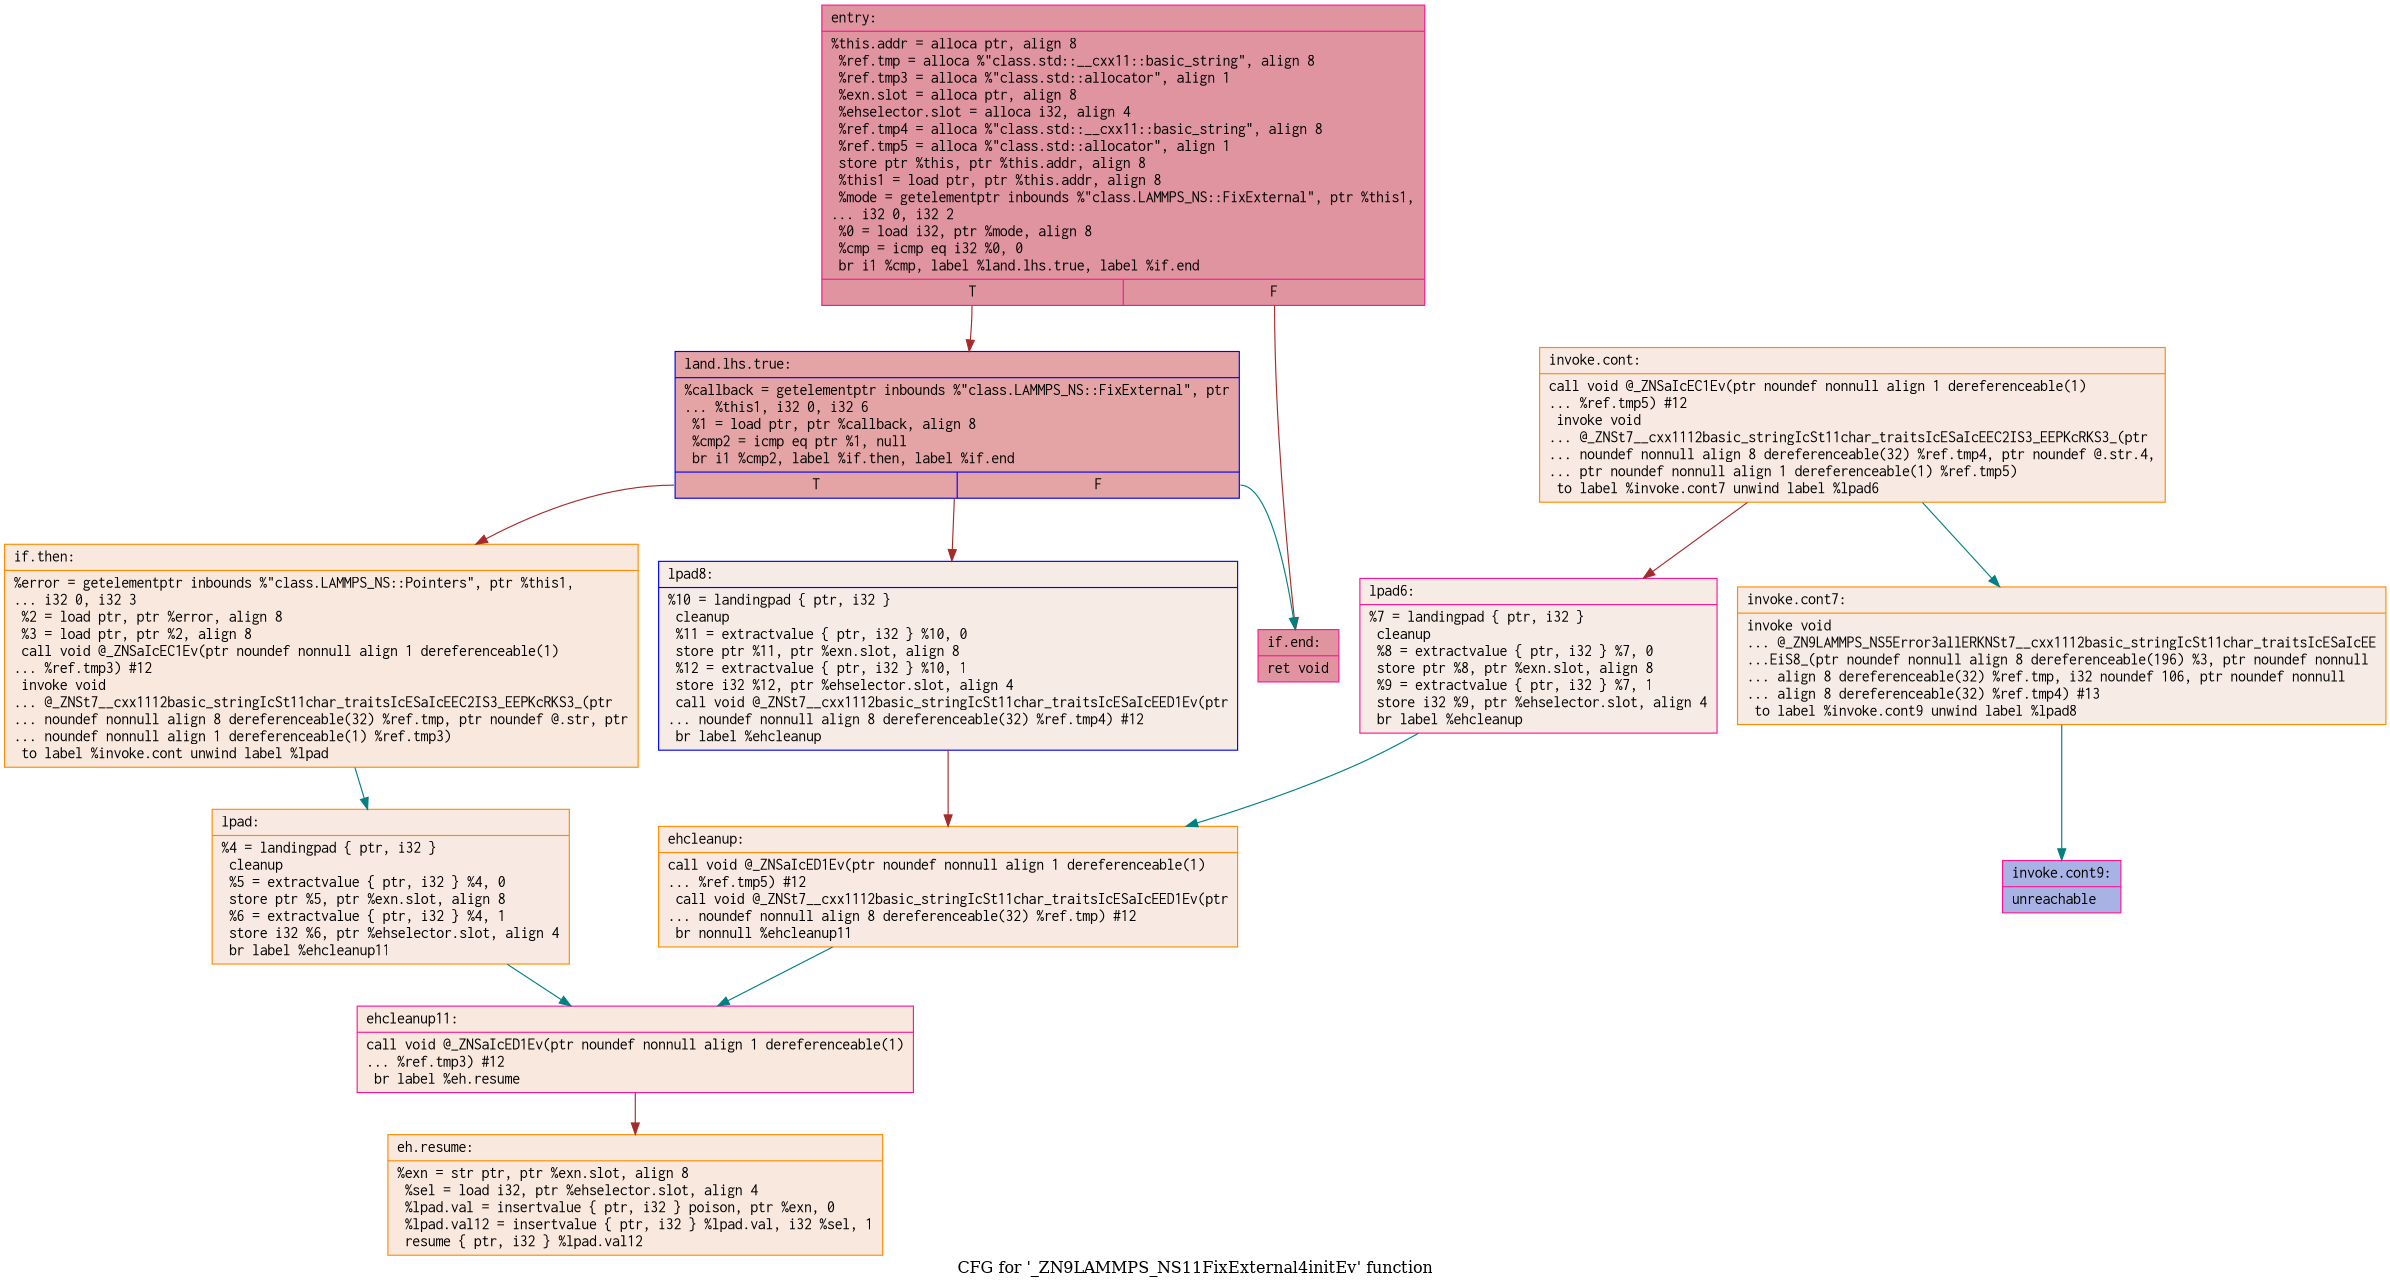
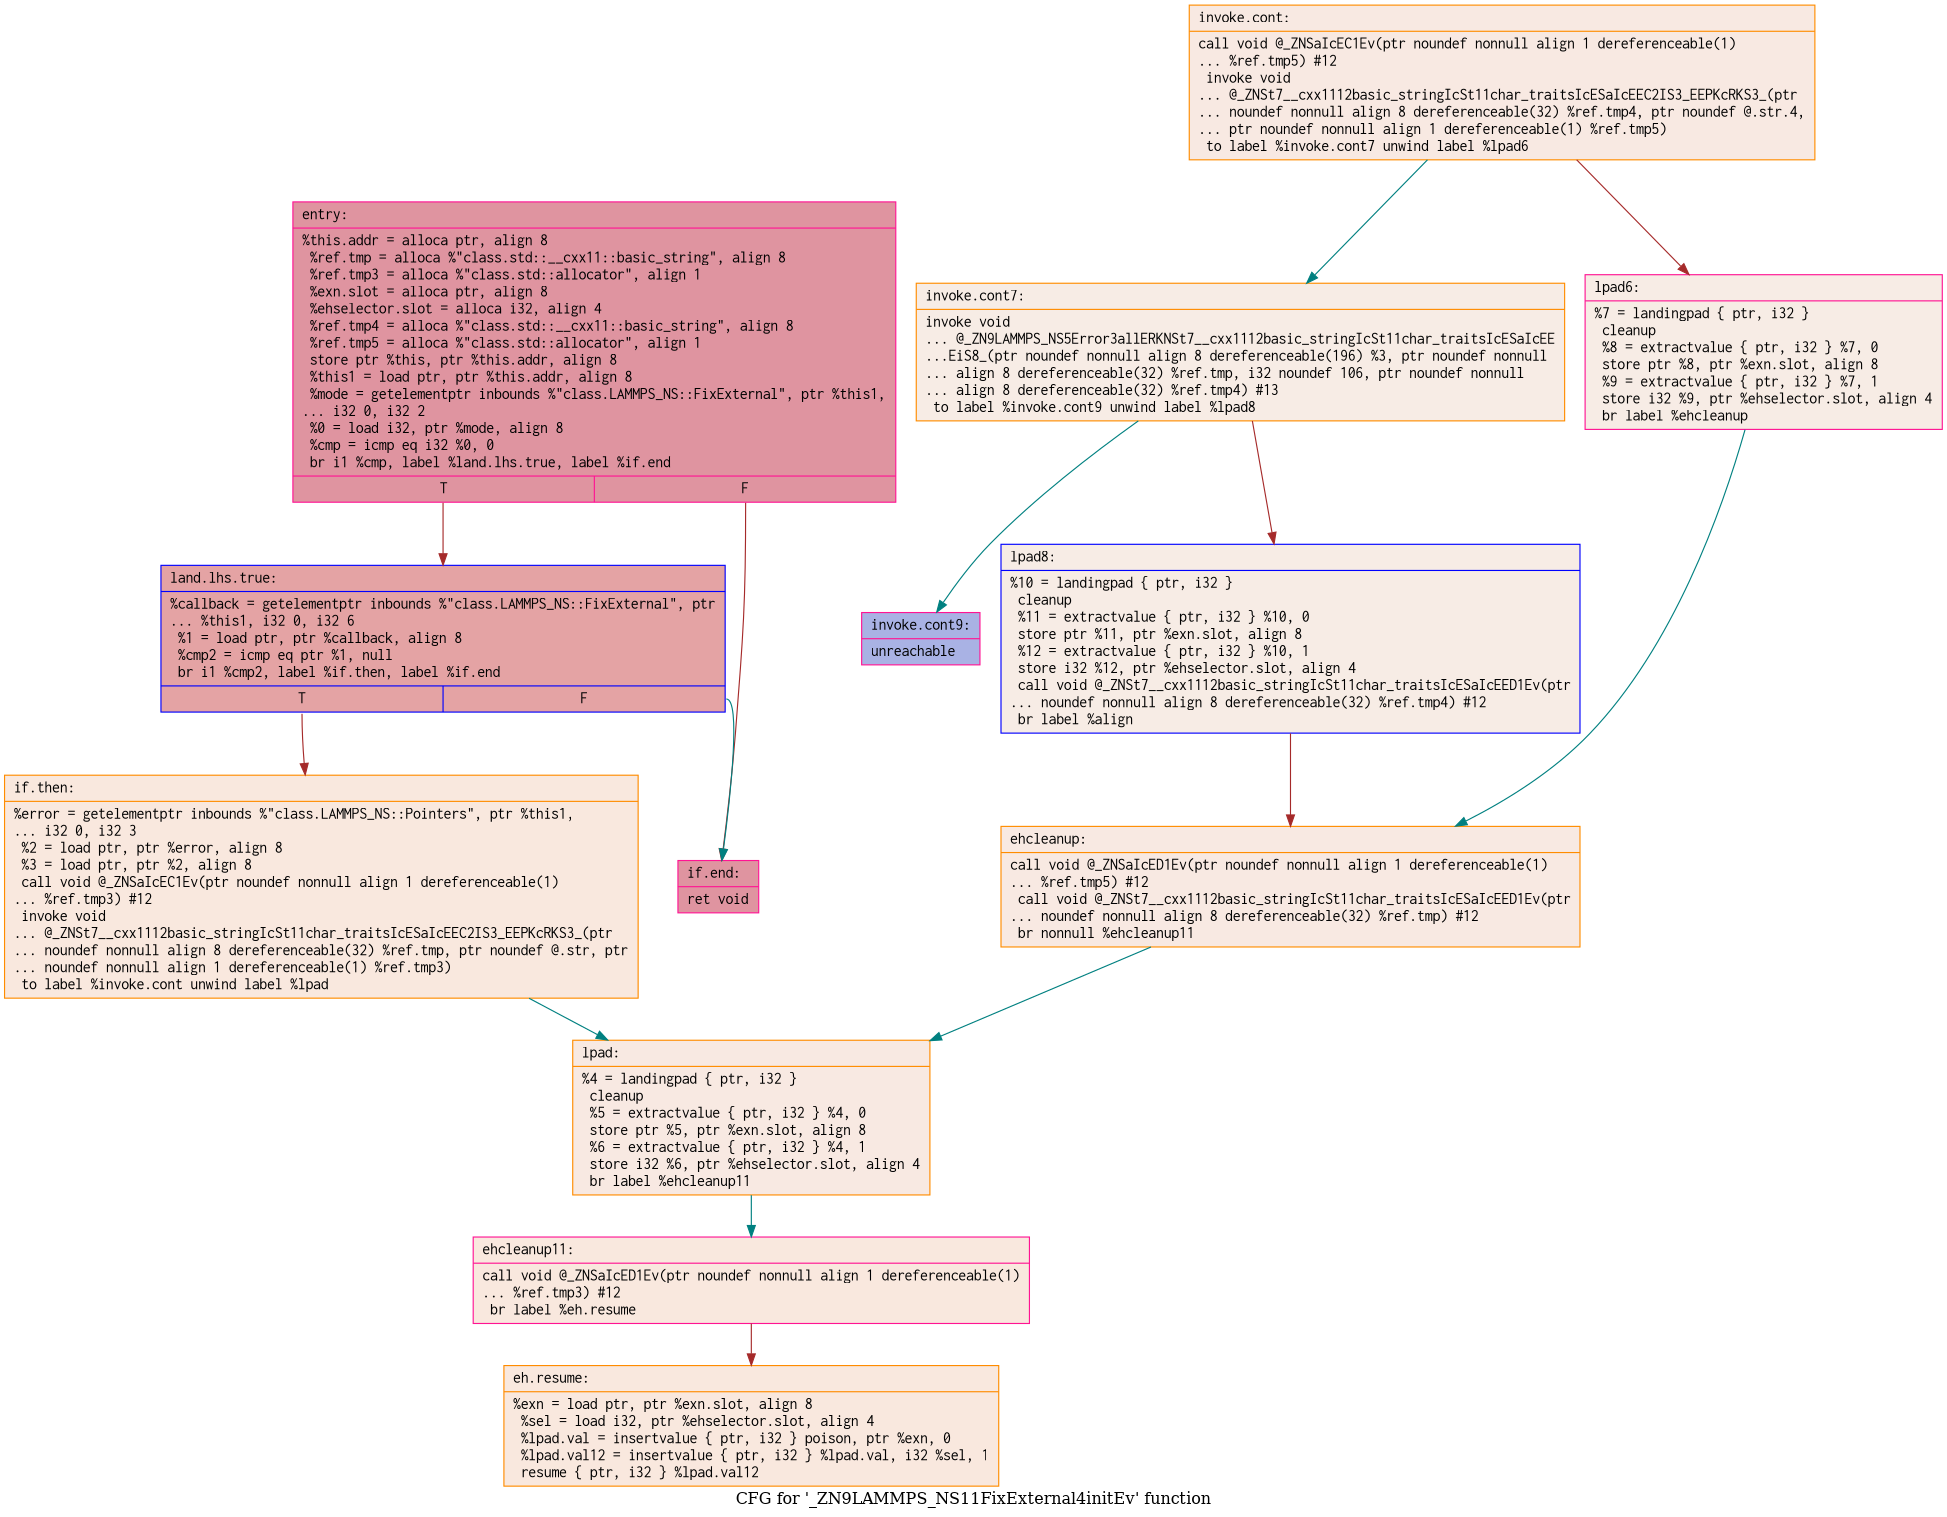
(953, 524) -> (1262, 477)
(745, 737) -> (1072, 719)
(780, 974) -> (1046, 992)
(543, 1173) -> (663, 1404)
